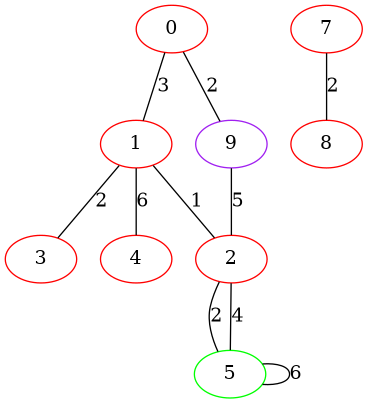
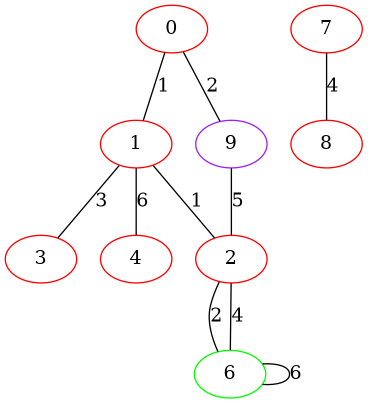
(164, 87) -> (164, 87)
(333, 87) -> (333, 87)
(102, 202) -> (102, 202)
(230, 374) -> (230, 374)
